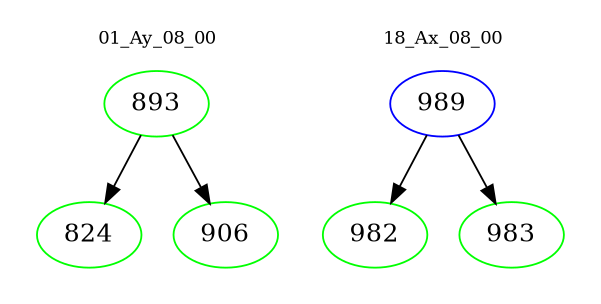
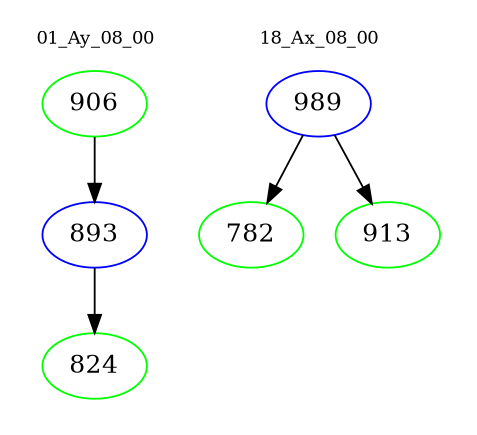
(157, 104) -> (95, 235)
(187, 161) -> (95, 160)
(375, 235) -> (251, 235)
(512, 235) -> (388, 235)
